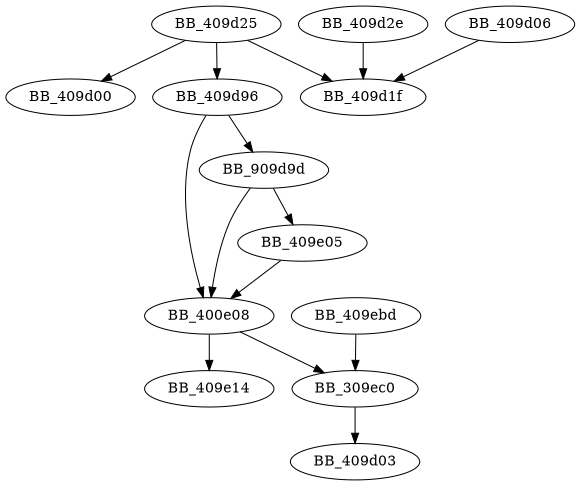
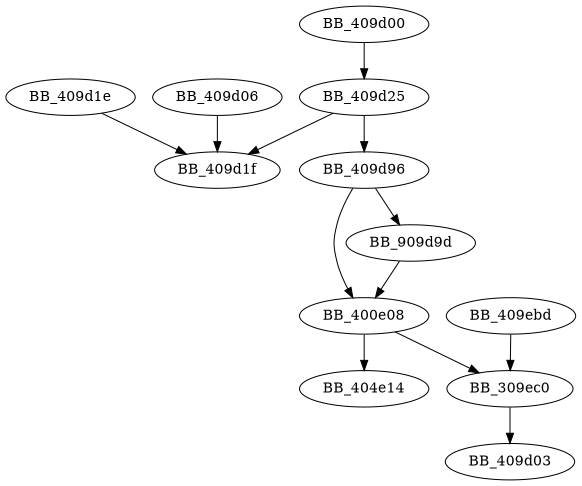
(363, 24) -> (71, 97)
(148, 58) -> (364, 56)
(302, 243) -> none
(209, 389) -> (364, 389)
